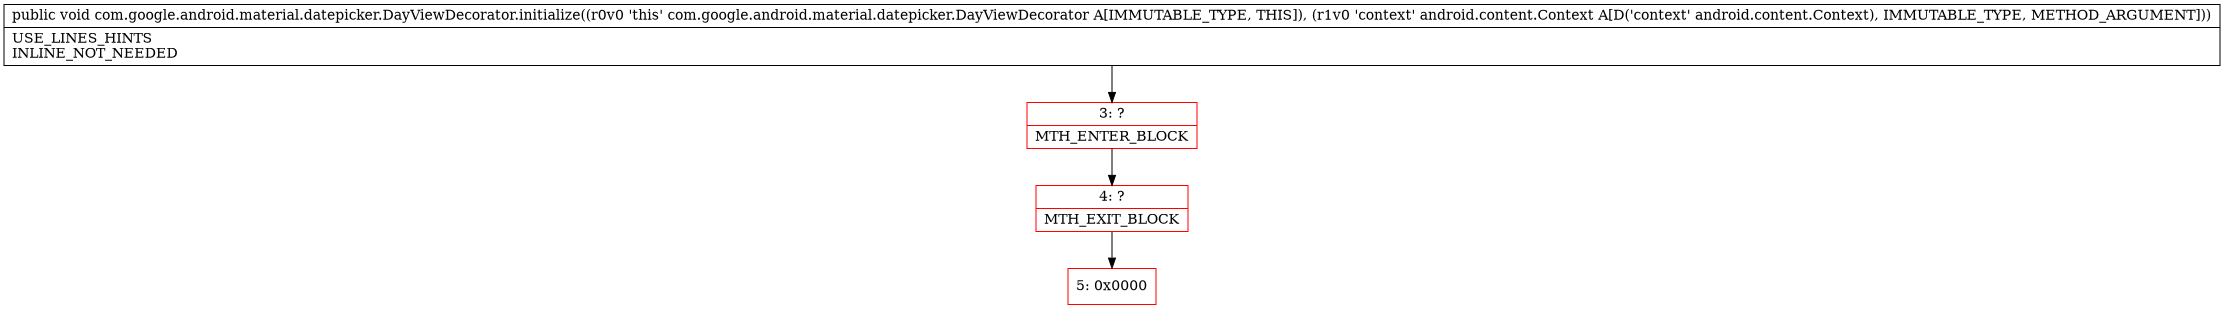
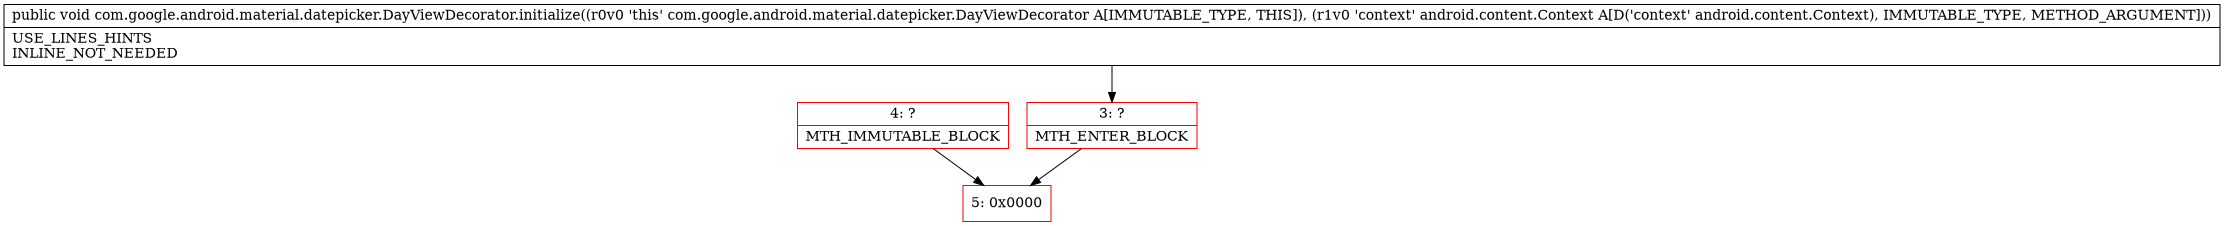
(1112, 162) -> (1060, 164)
(1112, 220) -> (903, 136)
